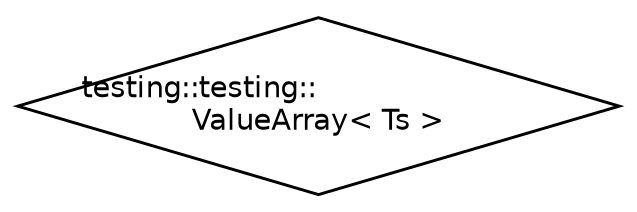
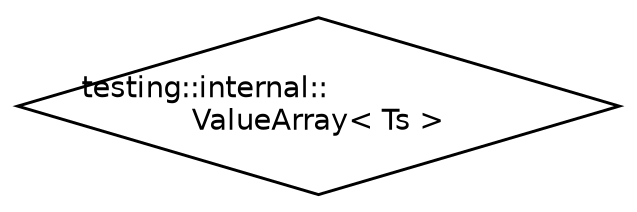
(318, 106) -> (318, 106)
